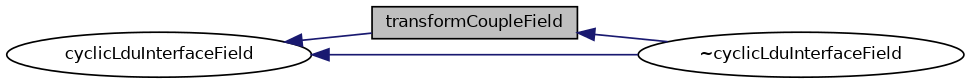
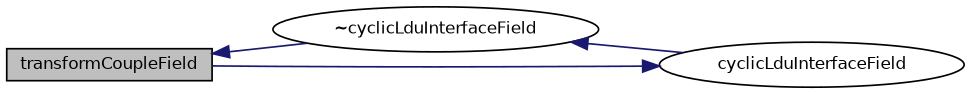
(484, 55) -> (635, 48)
